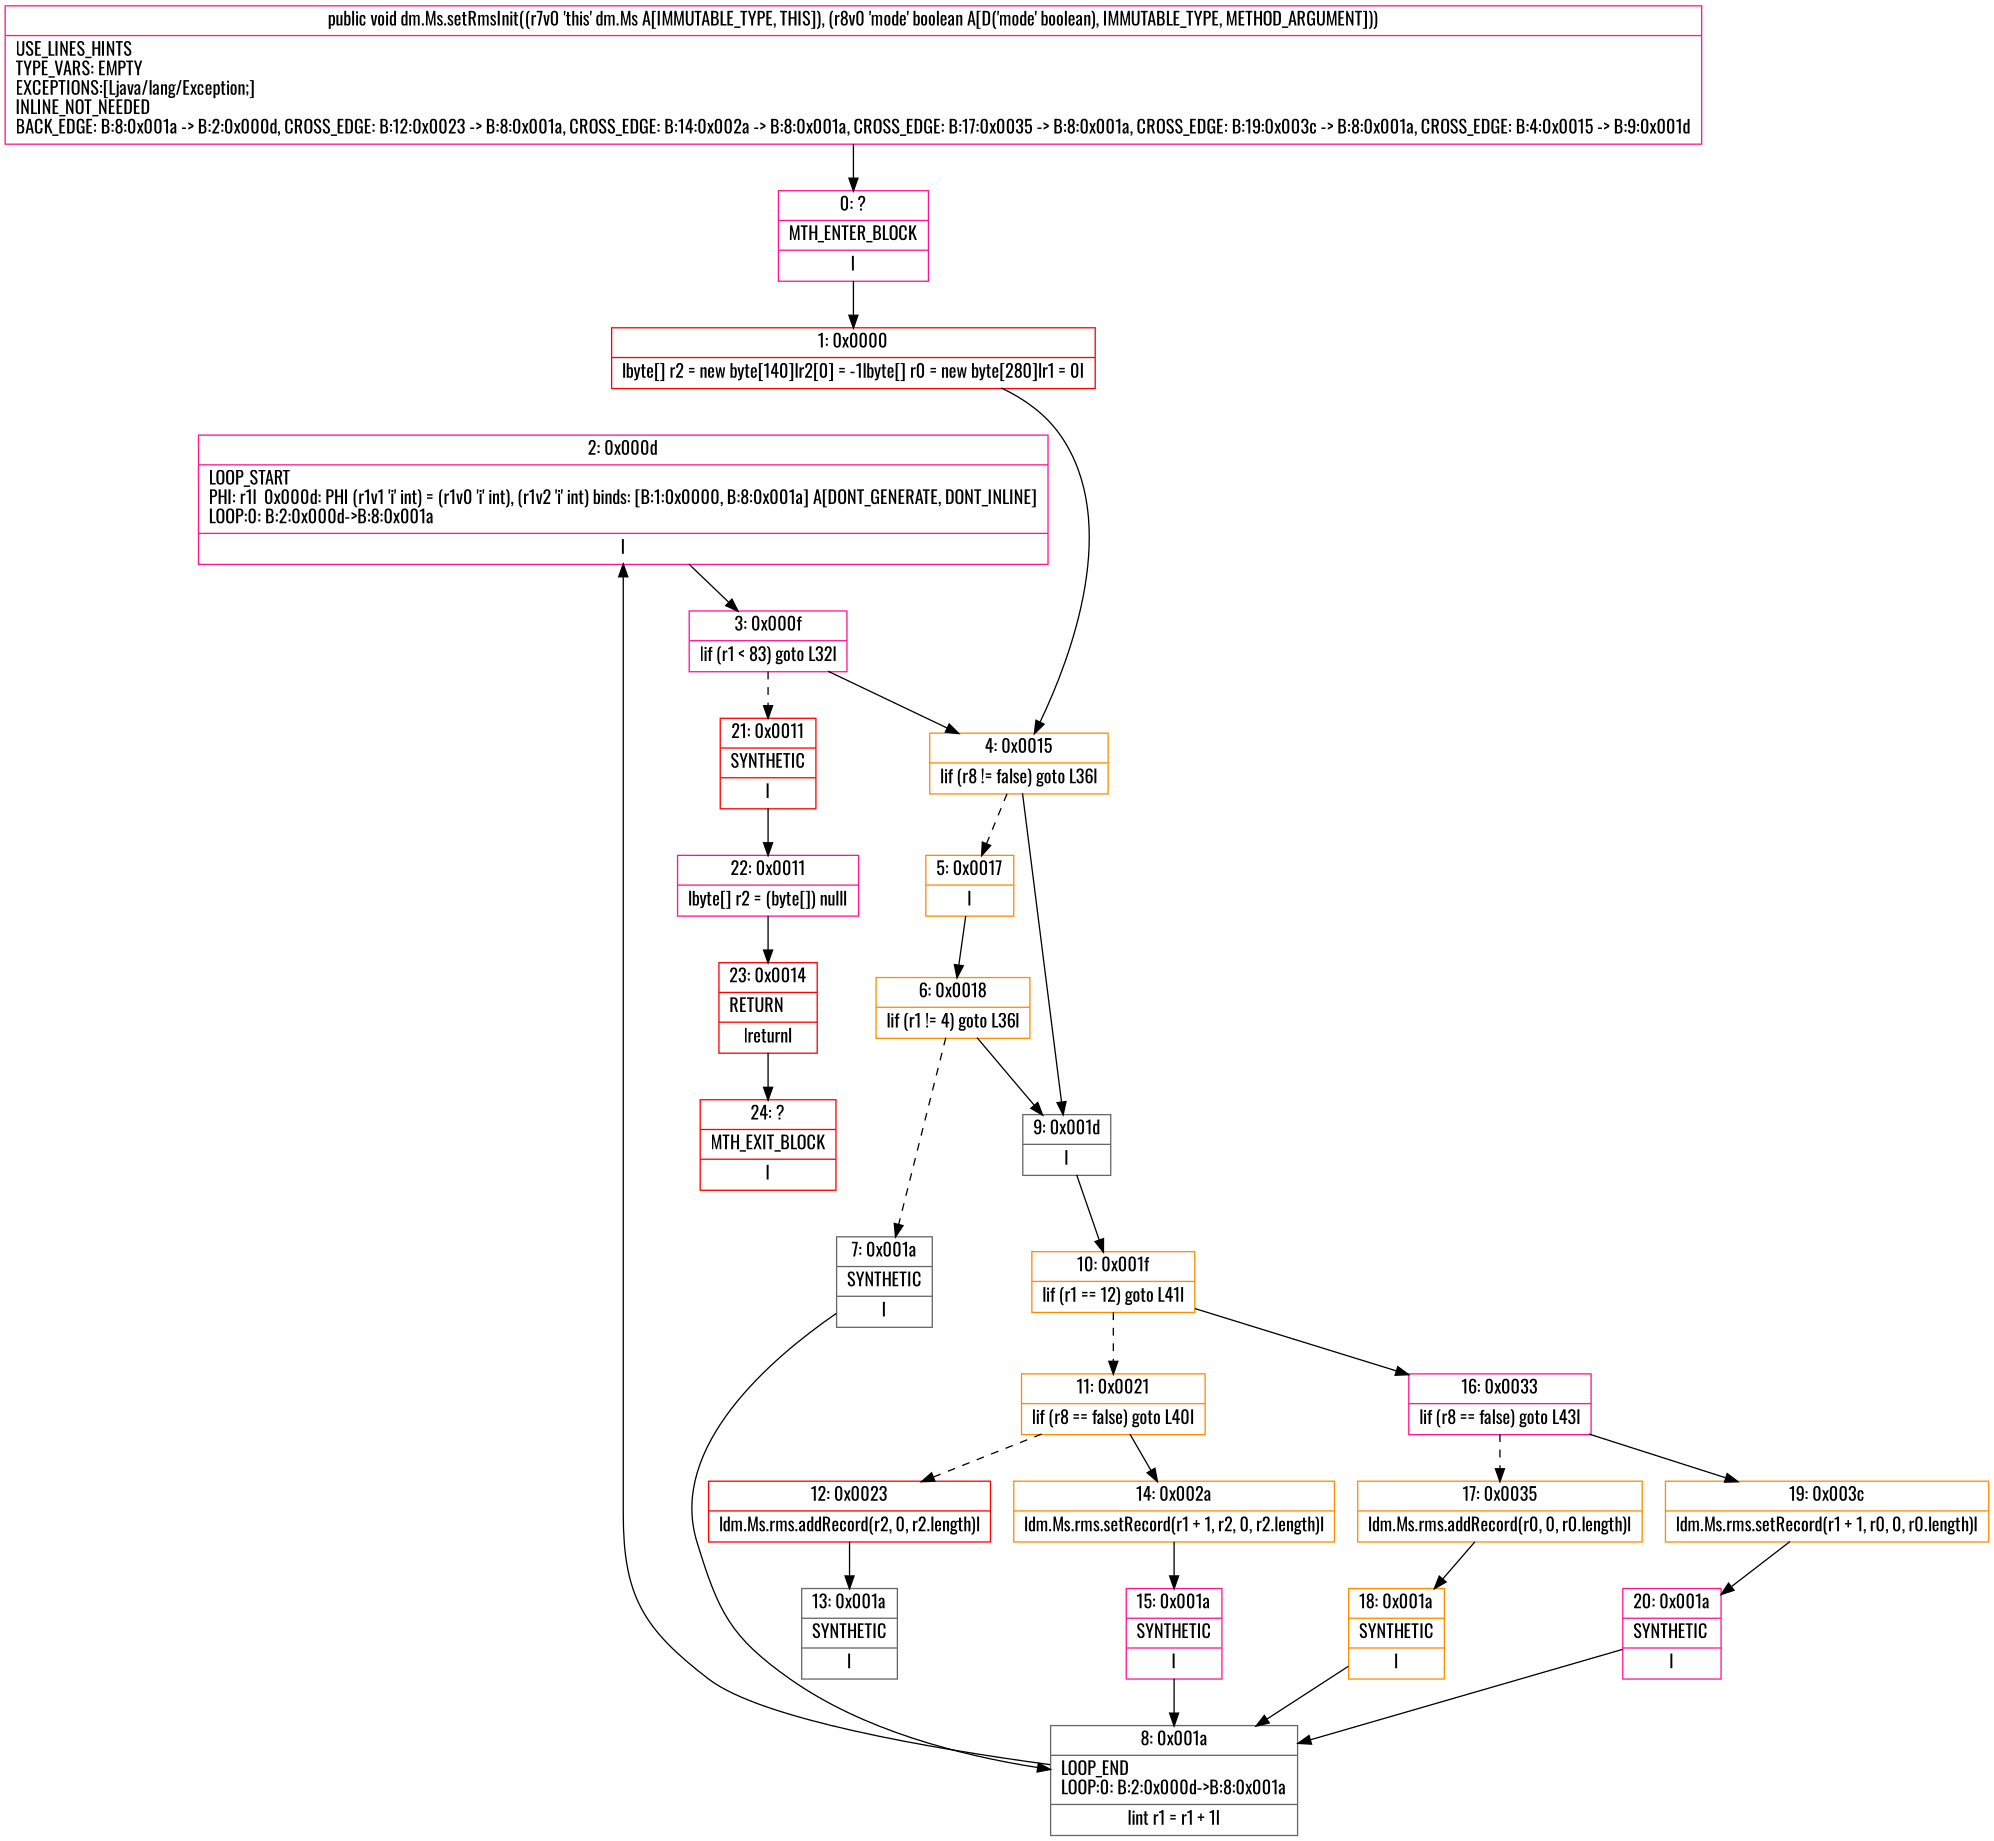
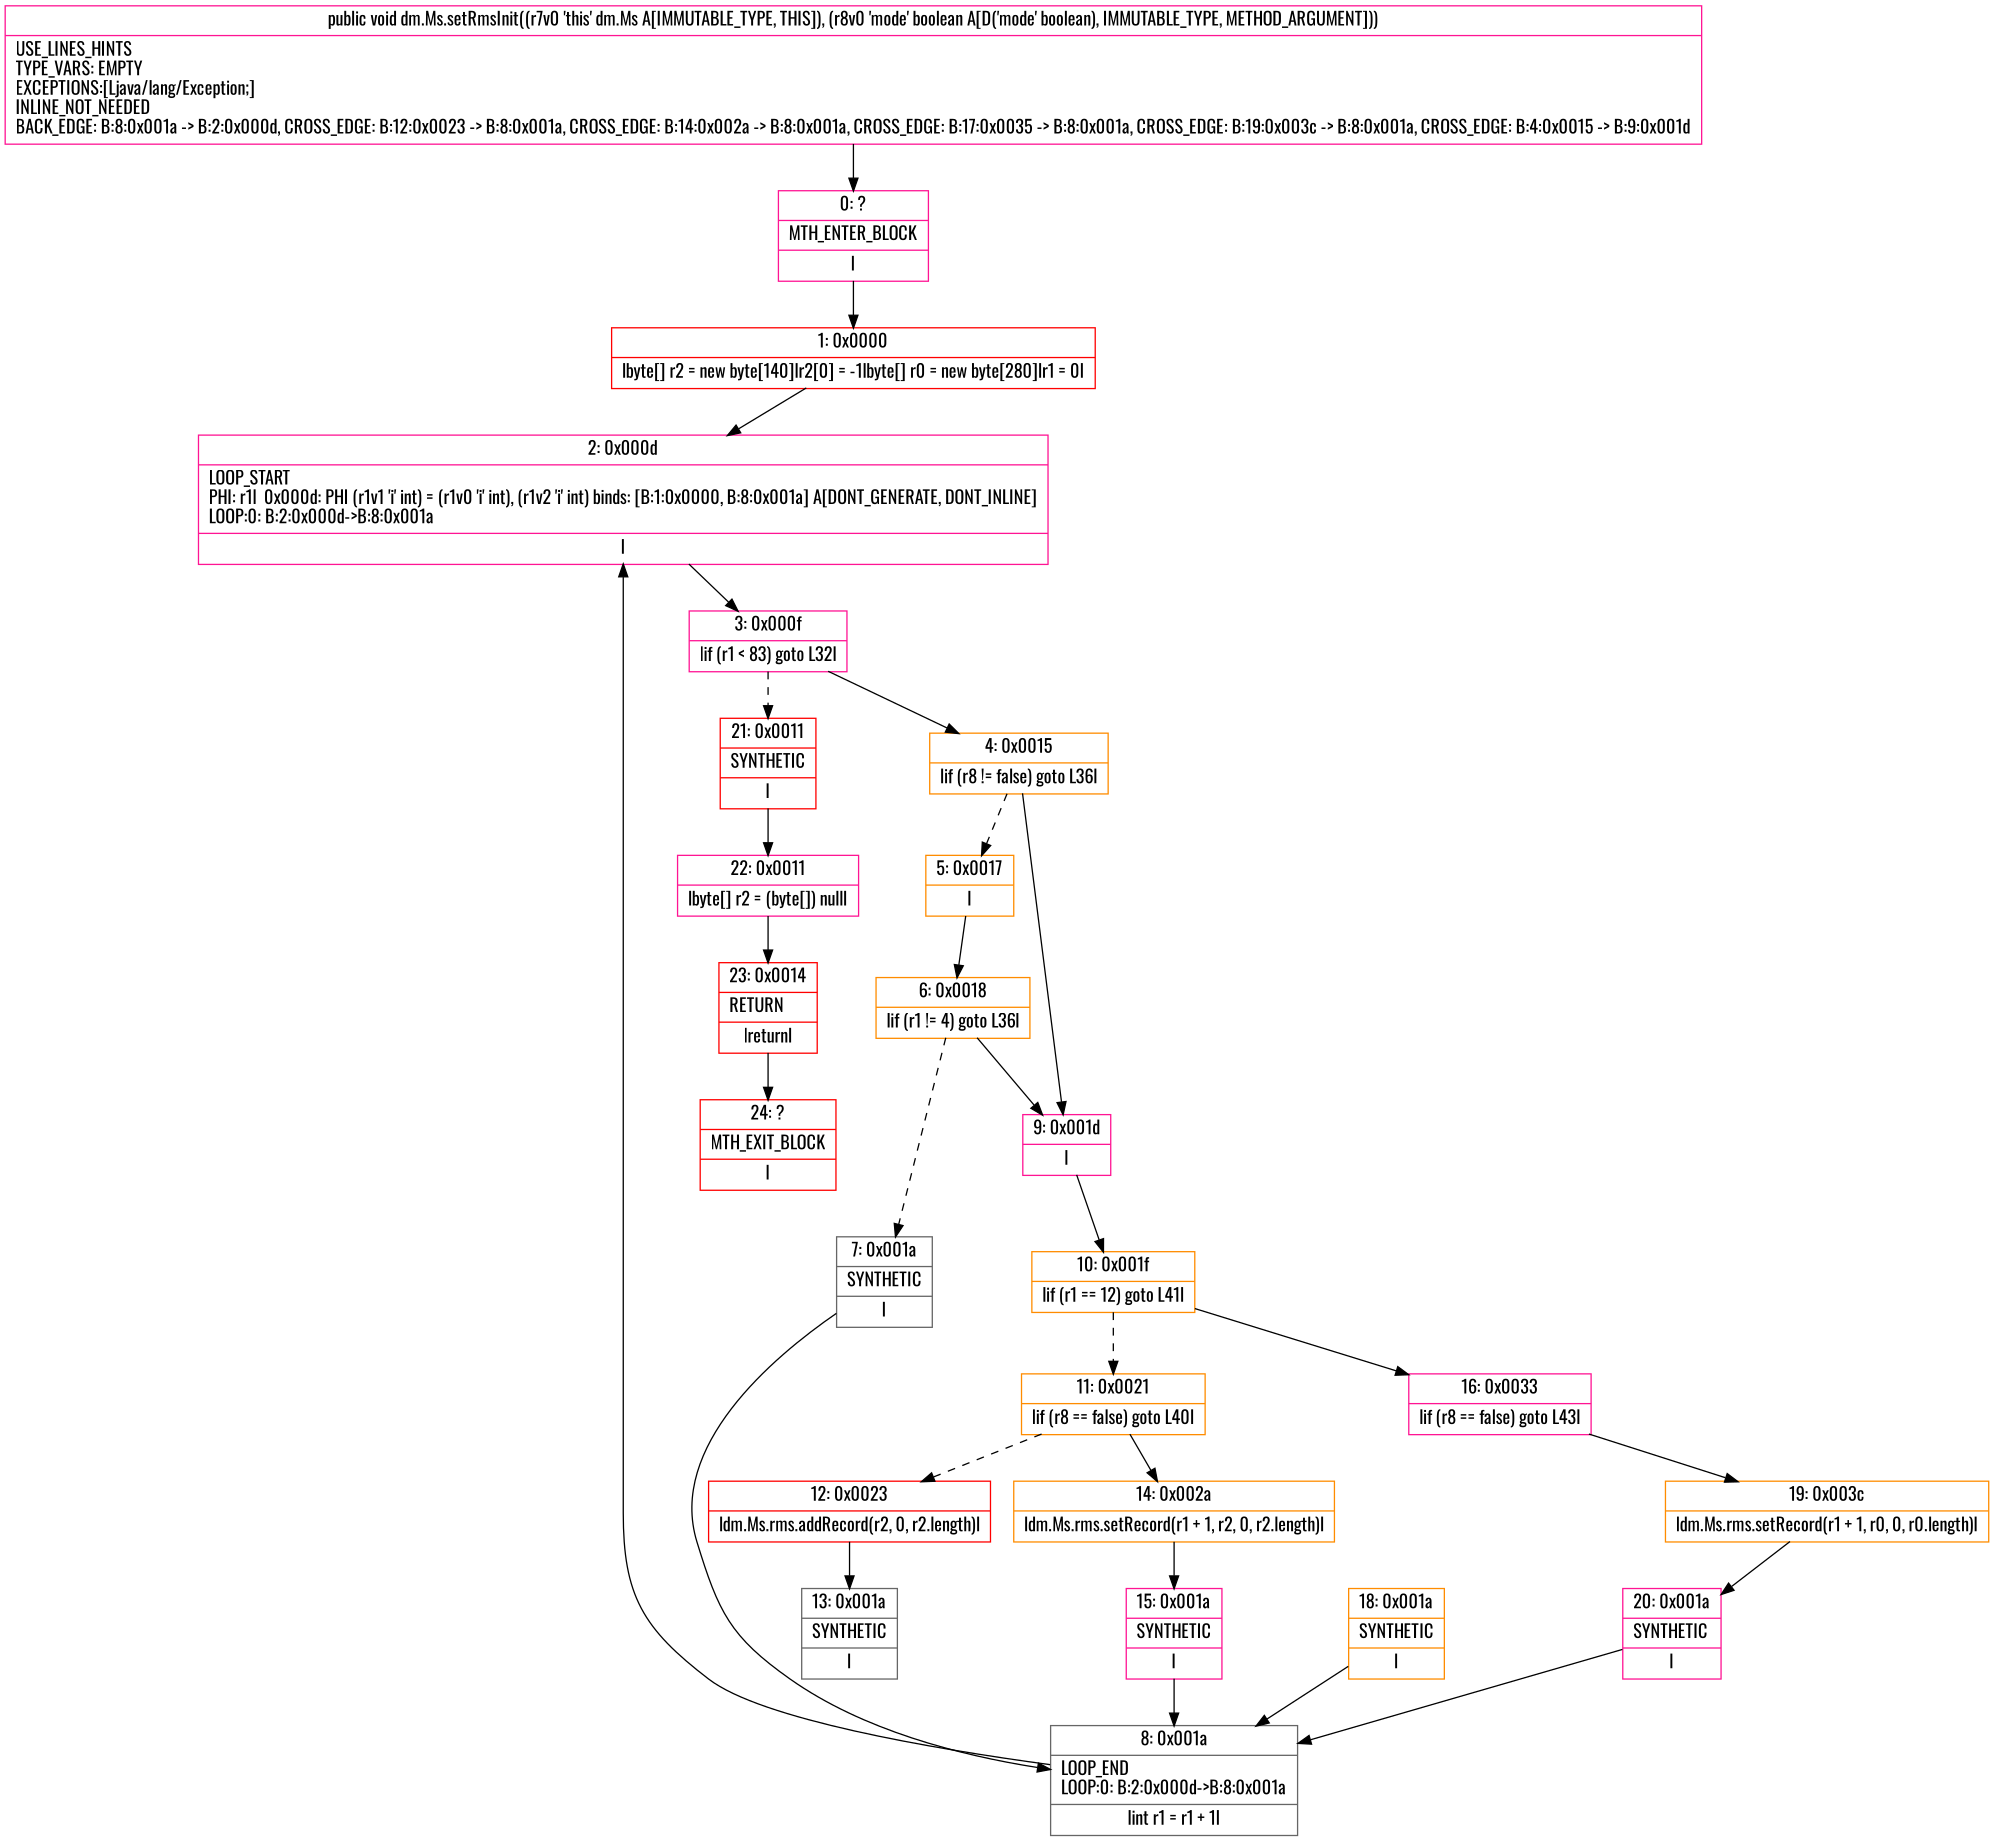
(1089, 541) -> (772, 408)
(1067, 1145) -> (1067, 1145)
(1500, 1512) -> none
